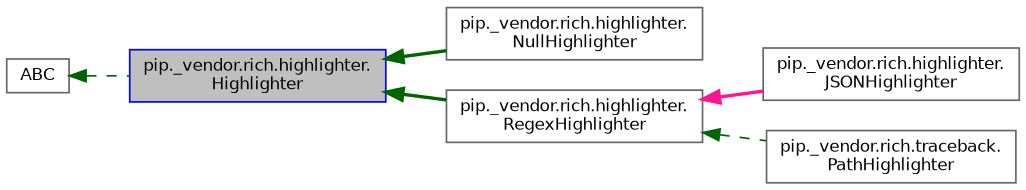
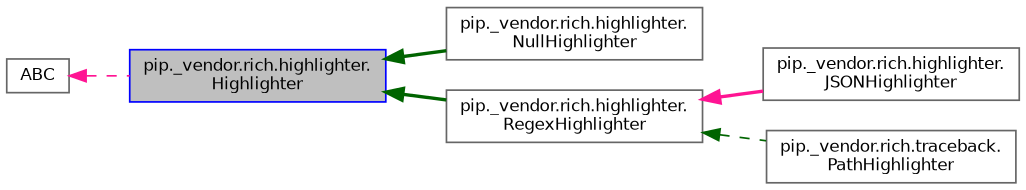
(108, 76) -> (108, 76)
